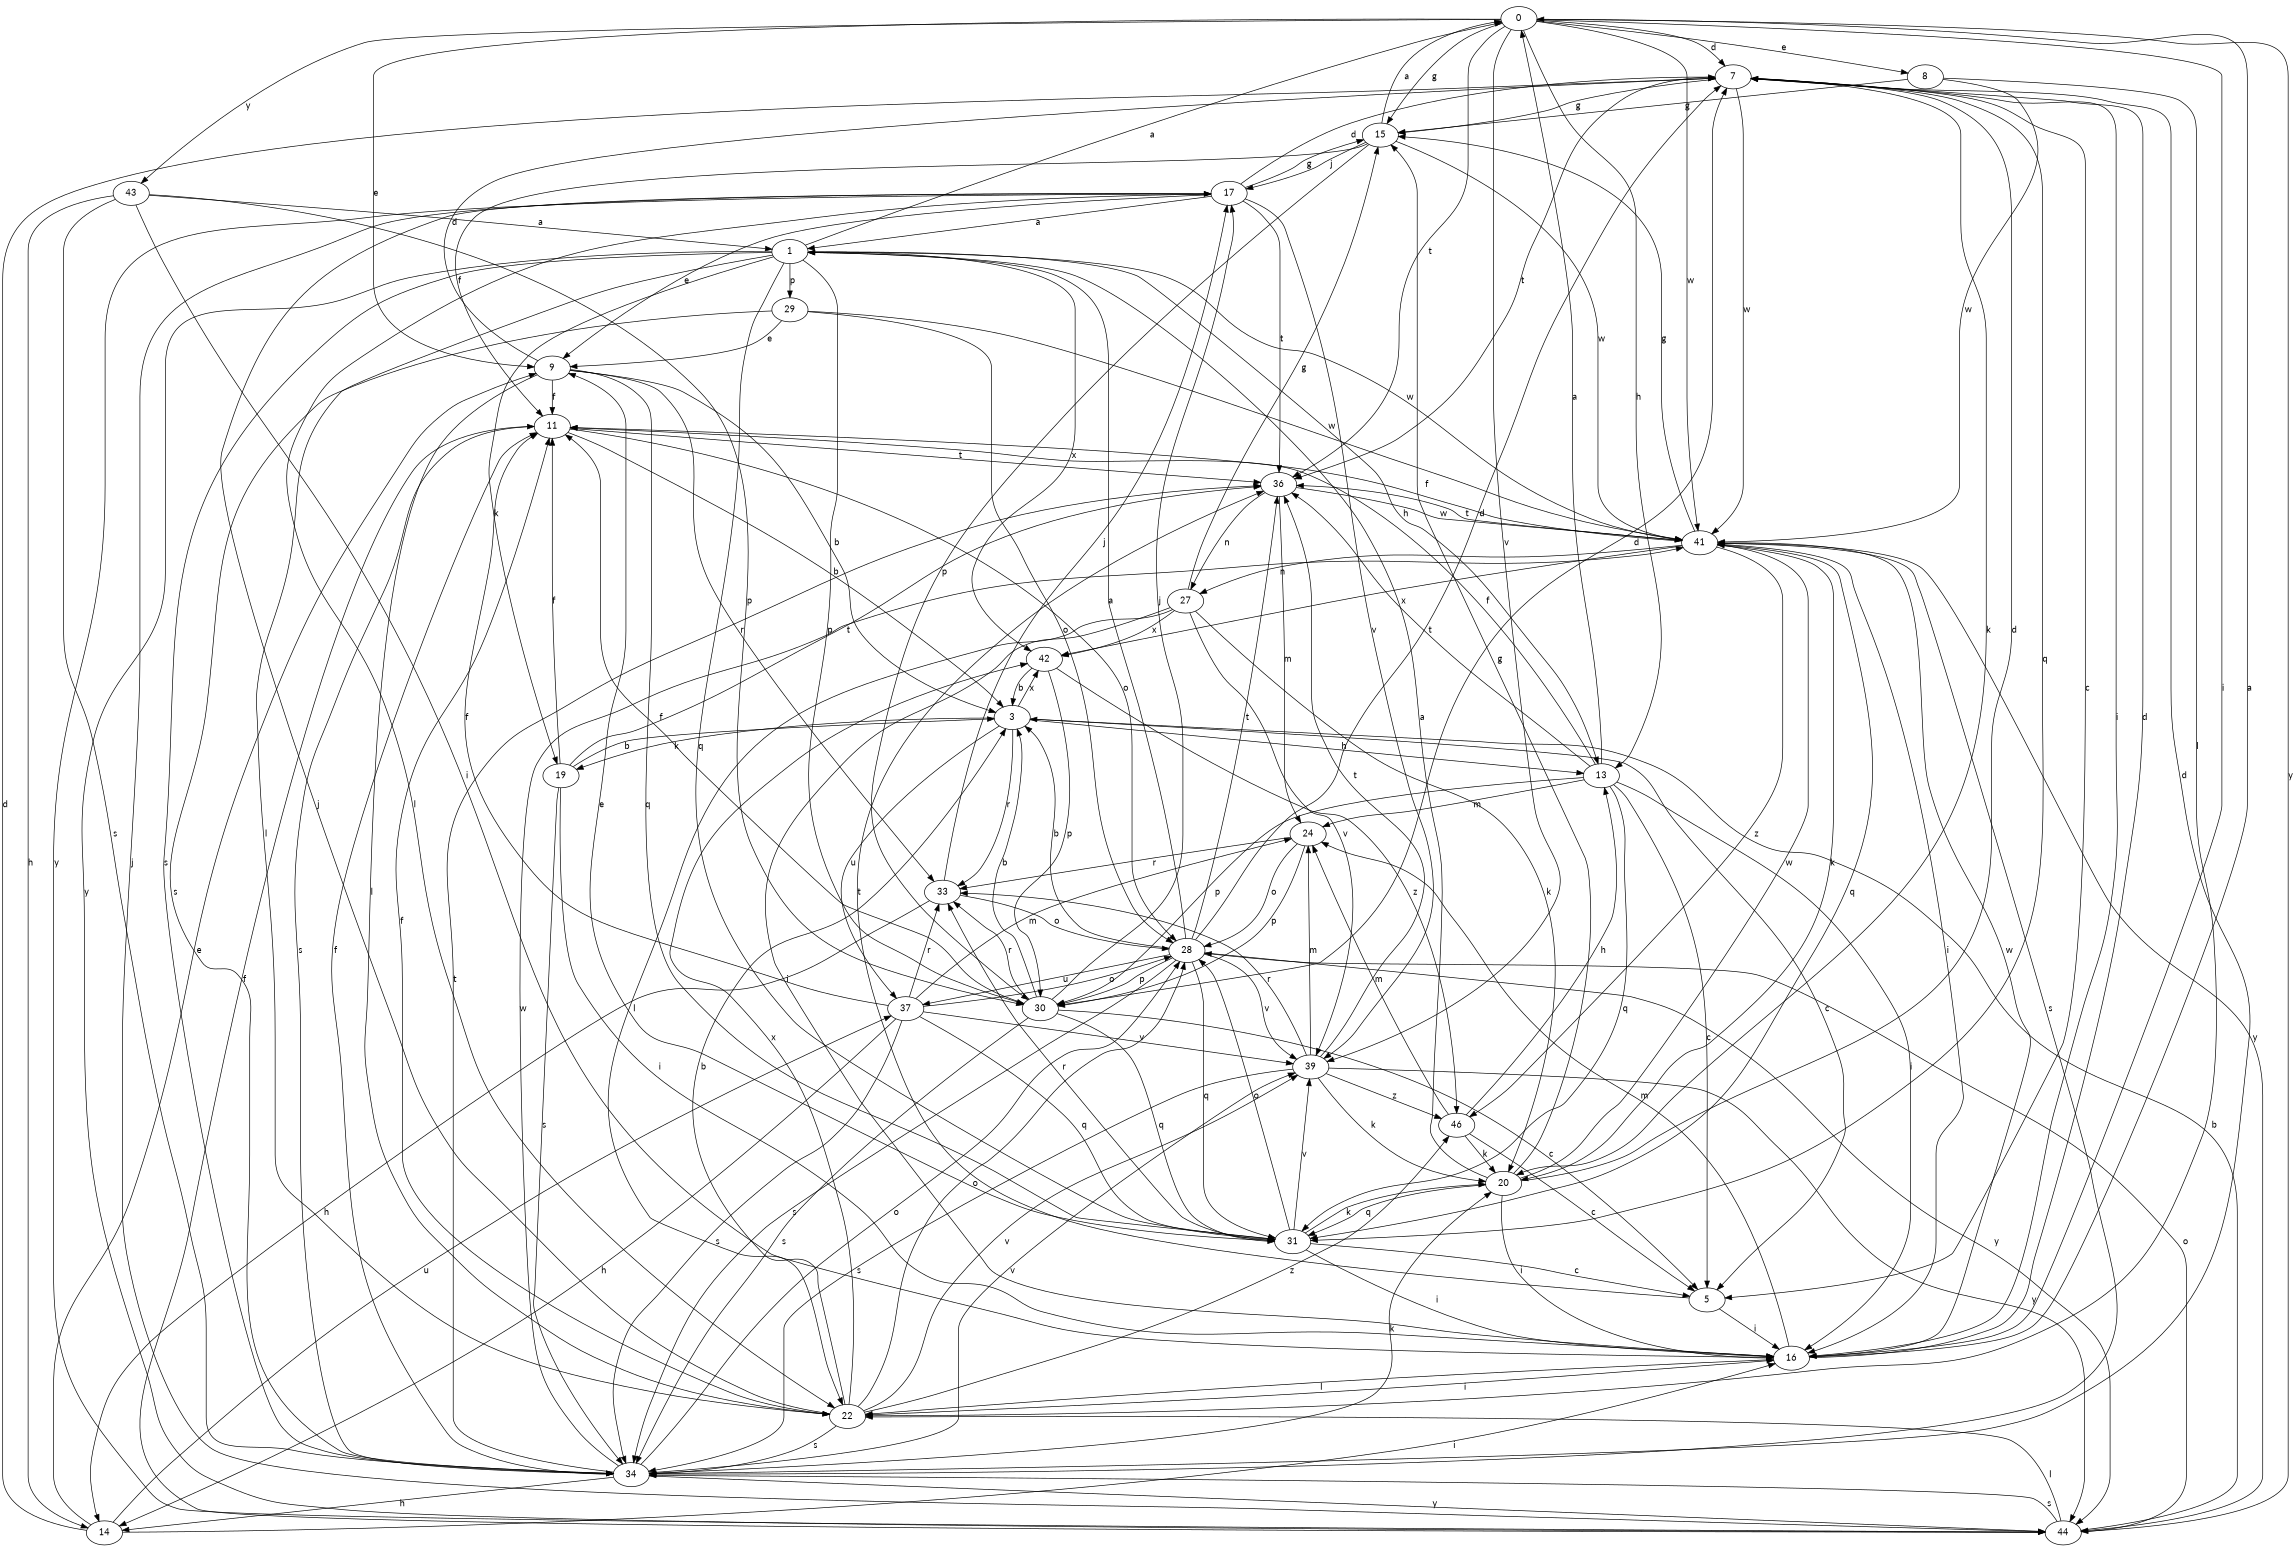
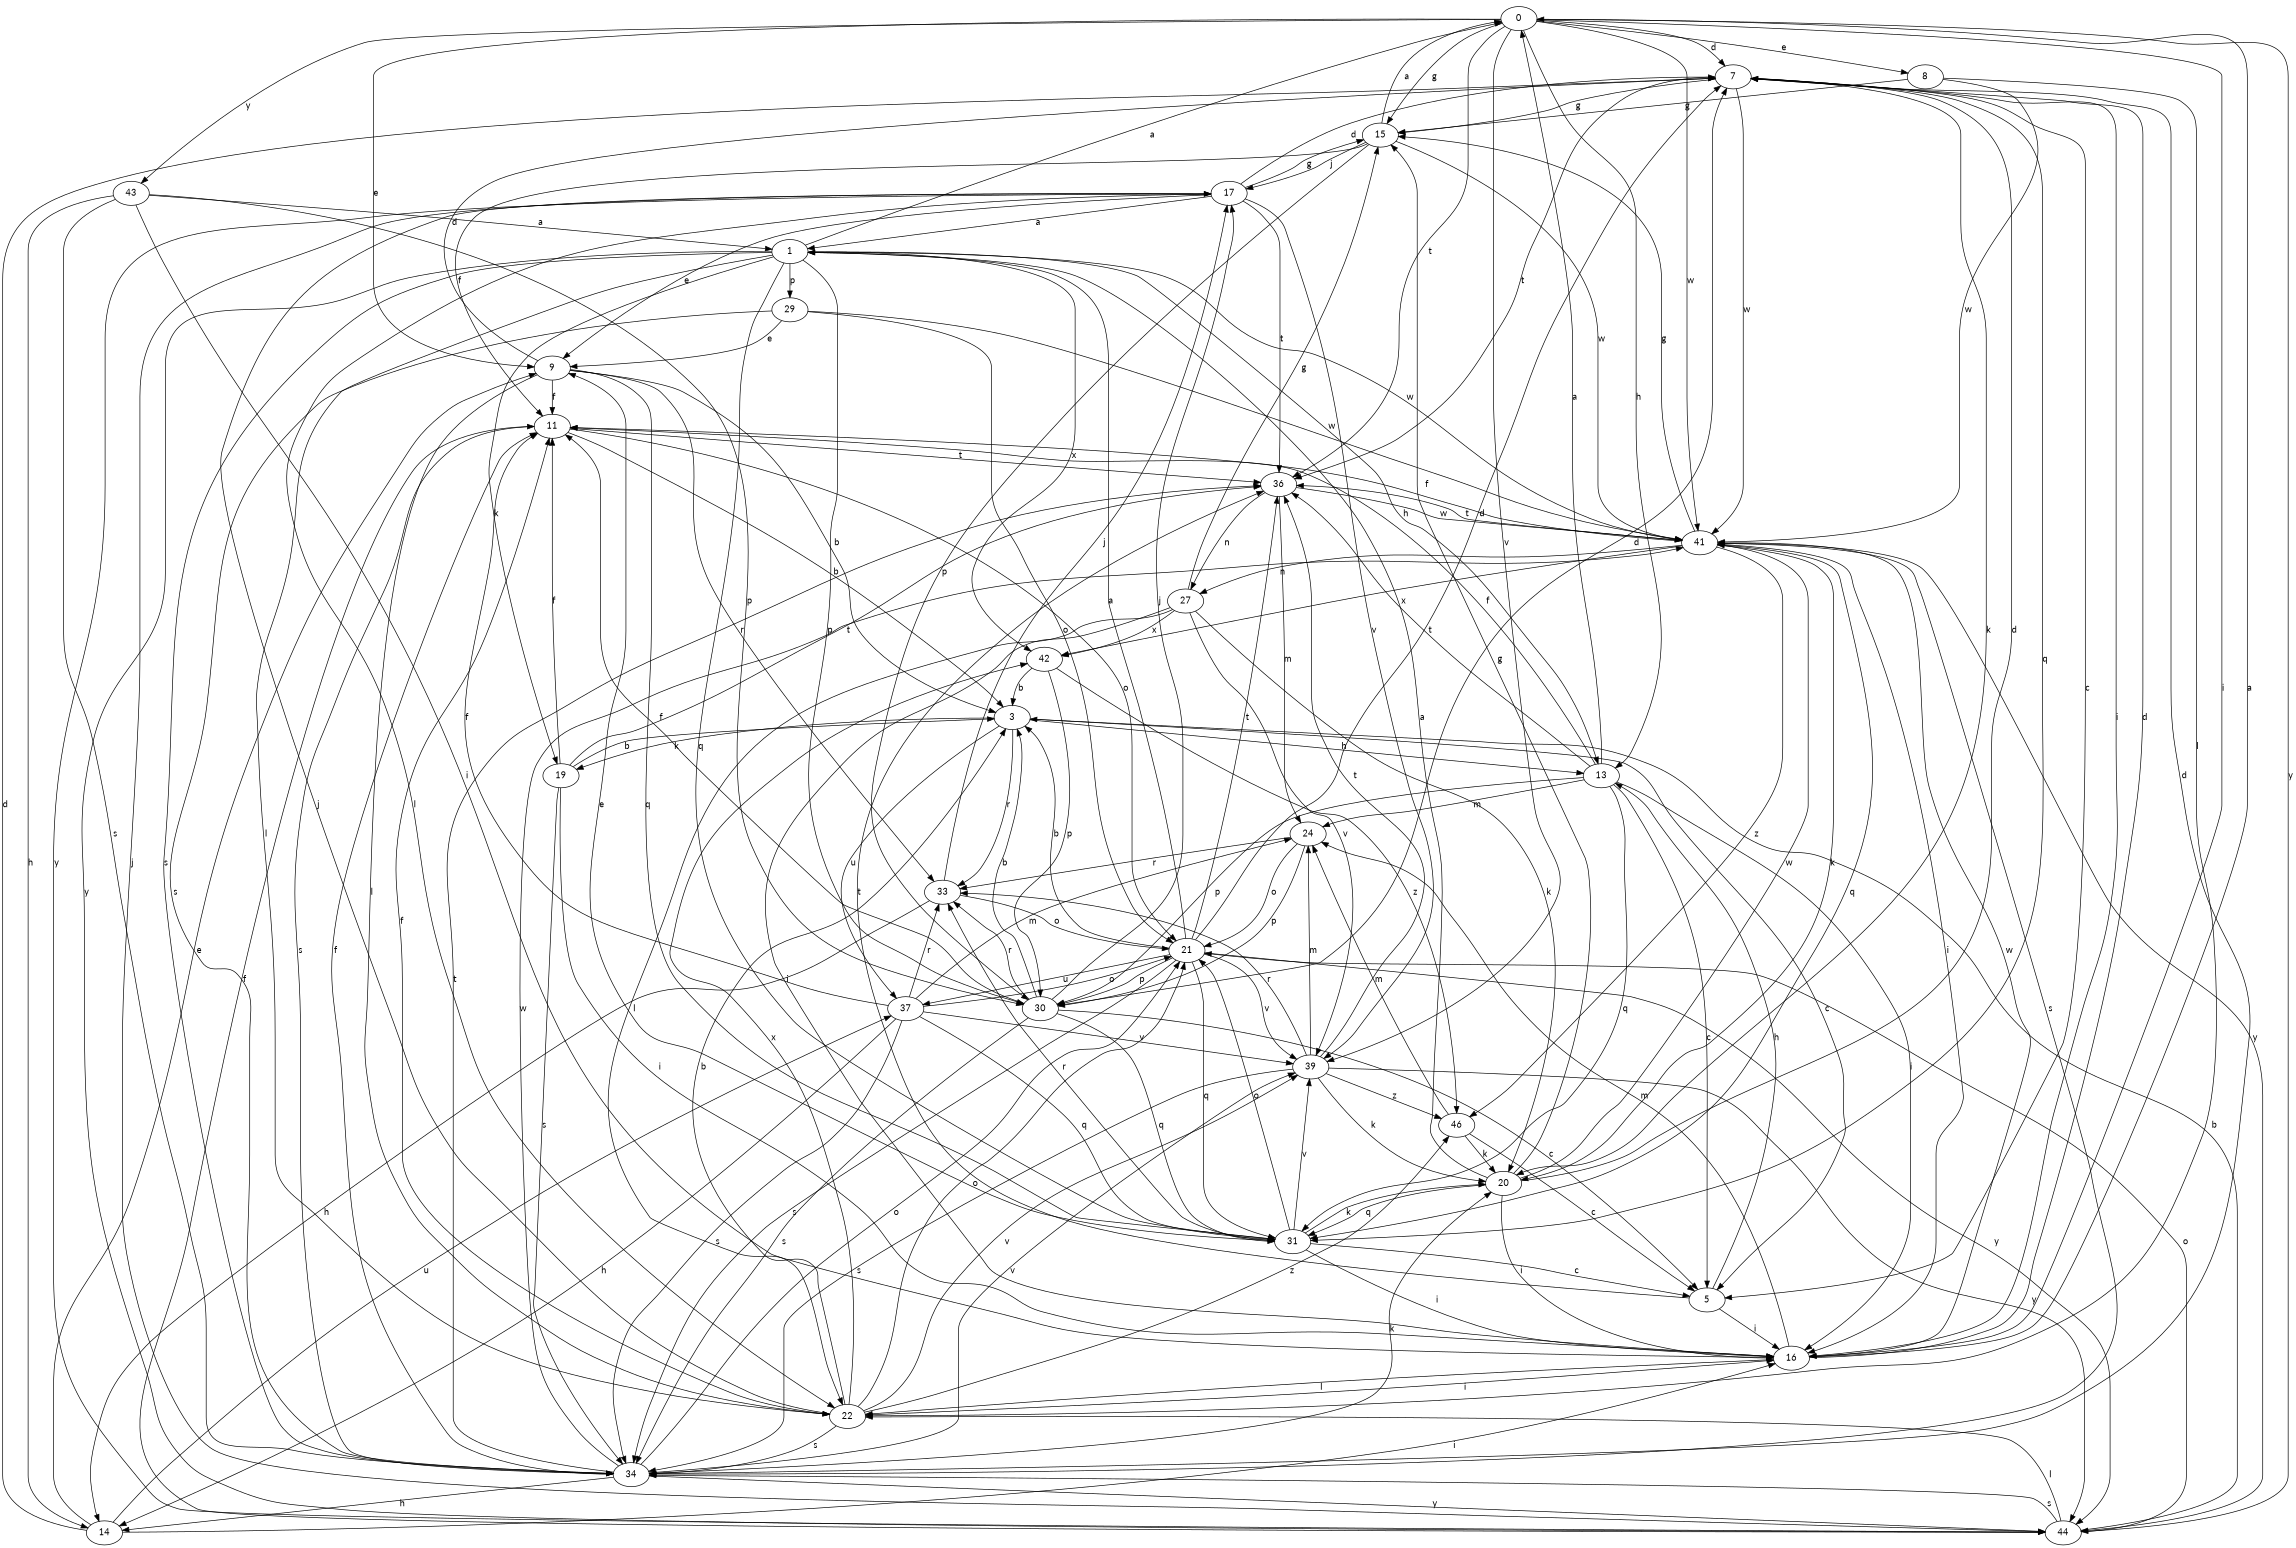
(1027, 691) -> none
(1187, 950) -> (1187, 950)
(1582, 971) -> (1773, 1033)
